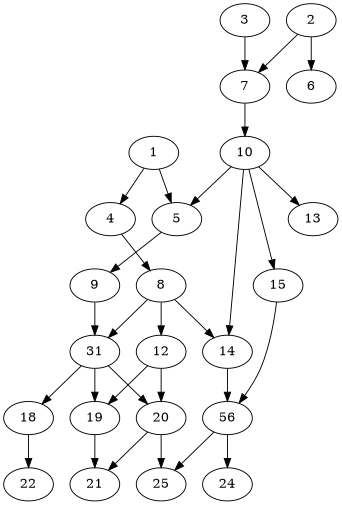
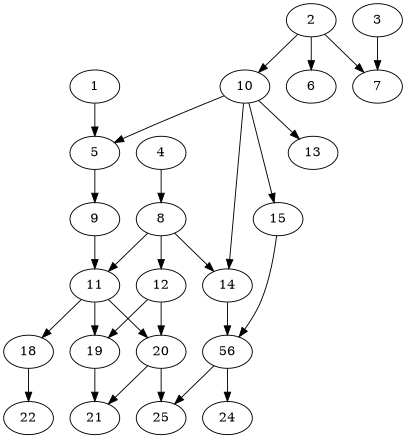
(245, 115) -> (281, 50)
(135, 182) -> none
(95, 352) -> (95, 285)
